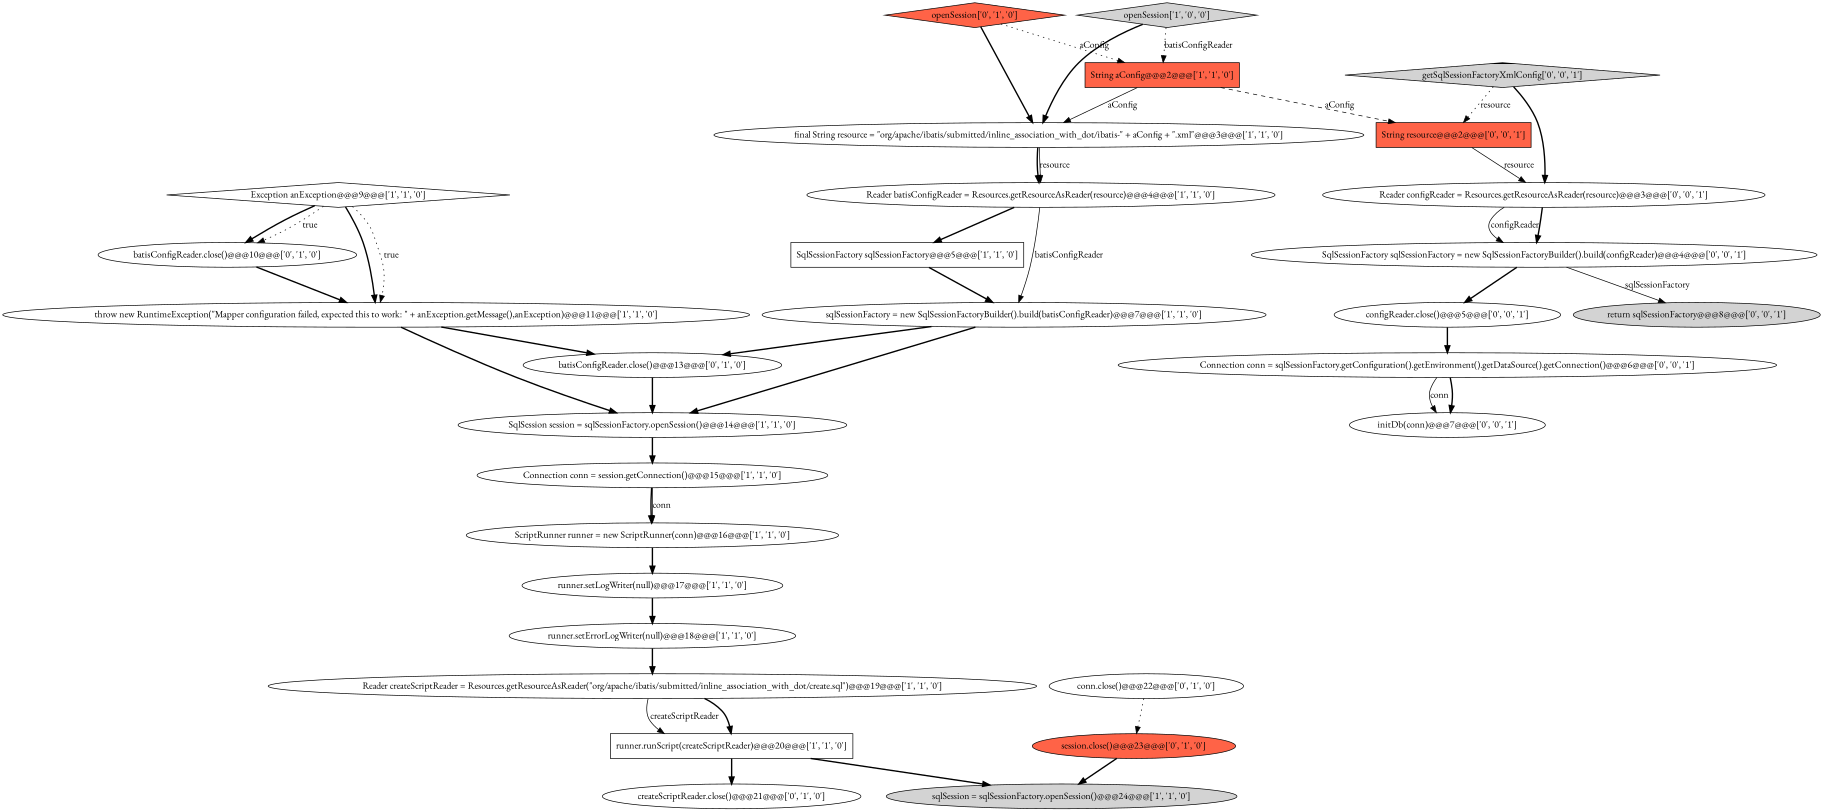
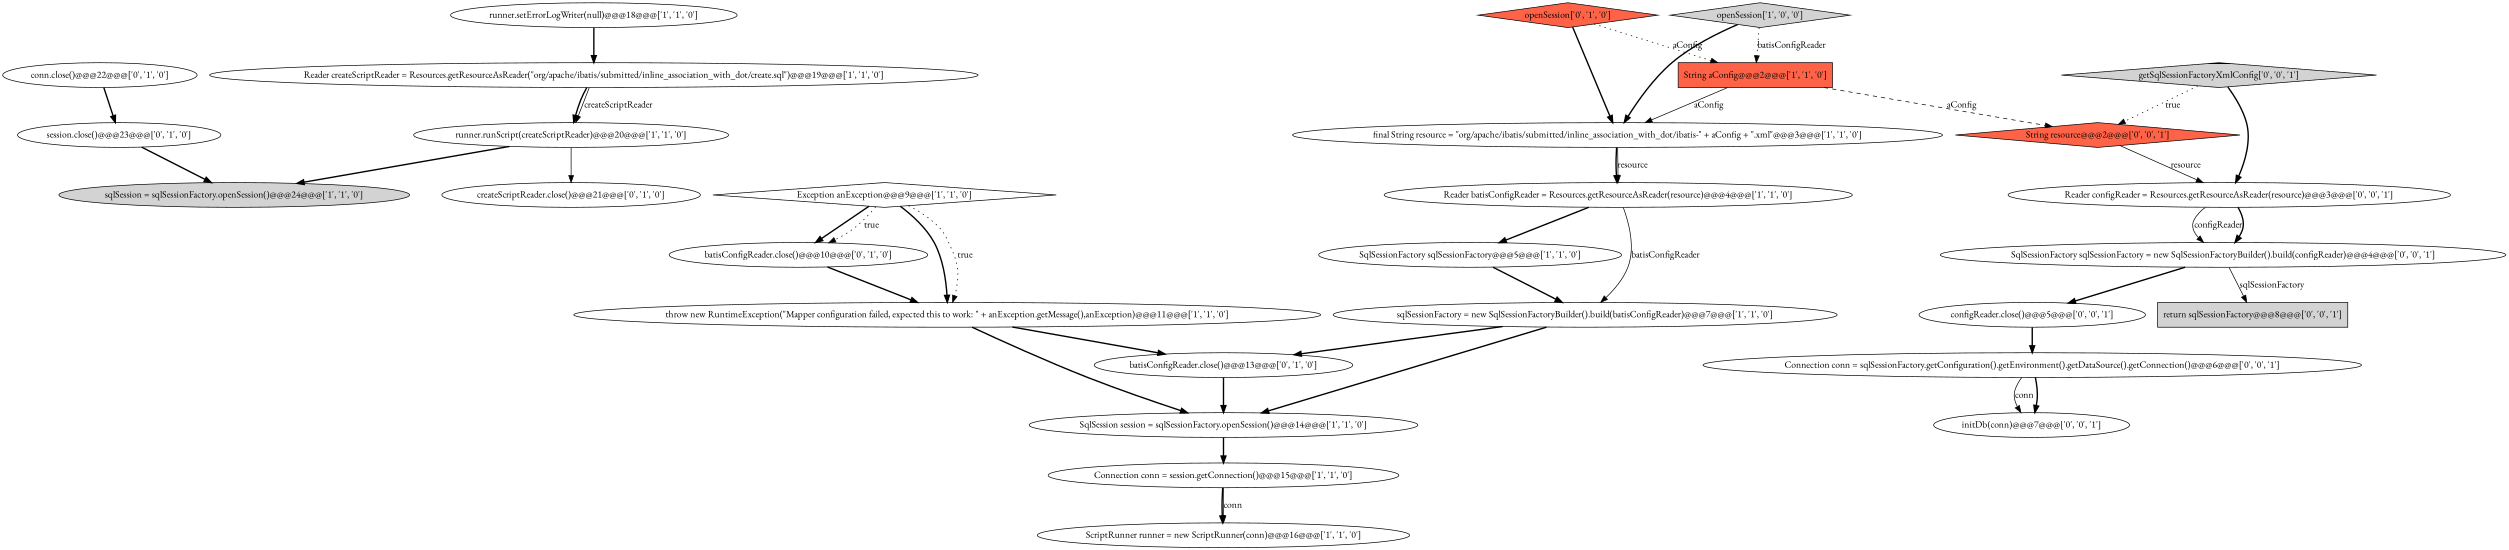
(1496, 105) -> (2173, 105)
(1454, 135) -> (2098, 135)
(907, 255) -> (1470, 255)
(1697, 315) -> (2253, 315)
(652, 586) -> none
(1141, 713) -> (108, 102)
(732, 746) -> (571, 135)
(1134, 746) -> (119, 135)
(732, 768) -> (571, 162)
